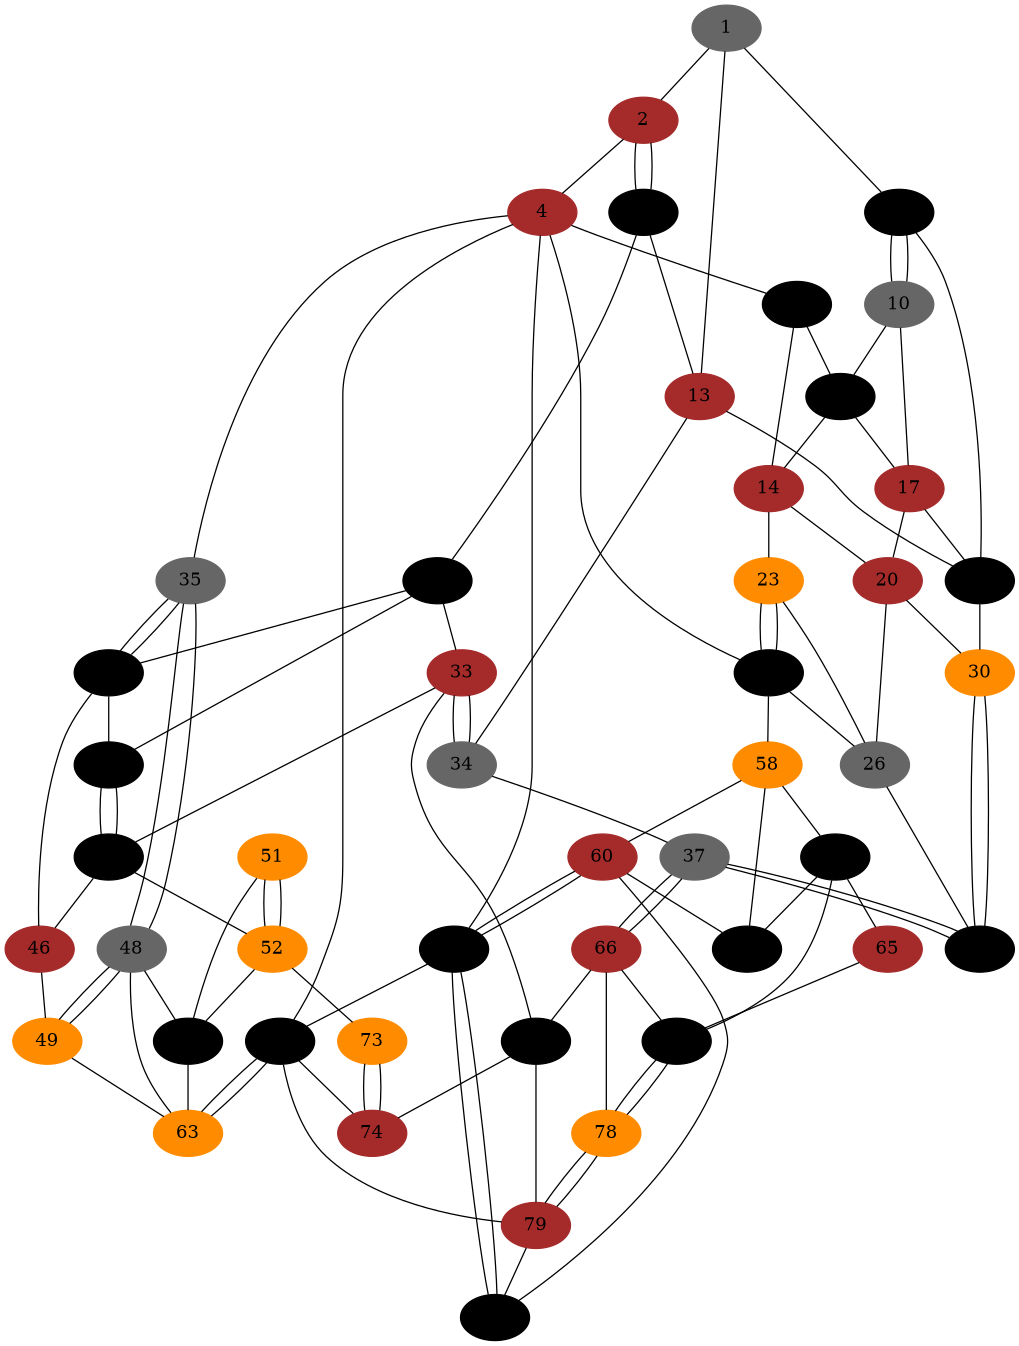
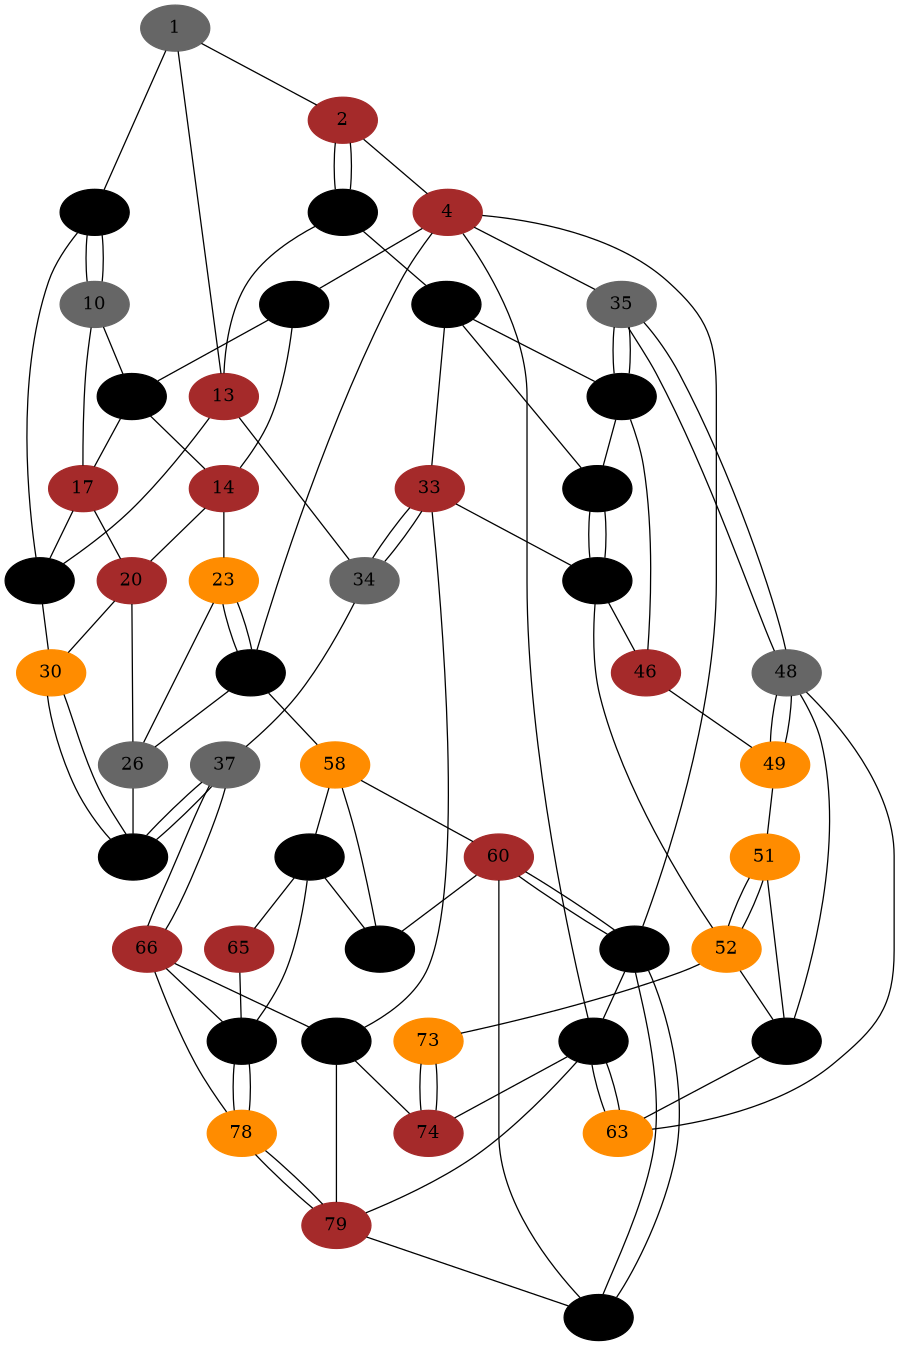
(118, 1087) -> (770, 811)
